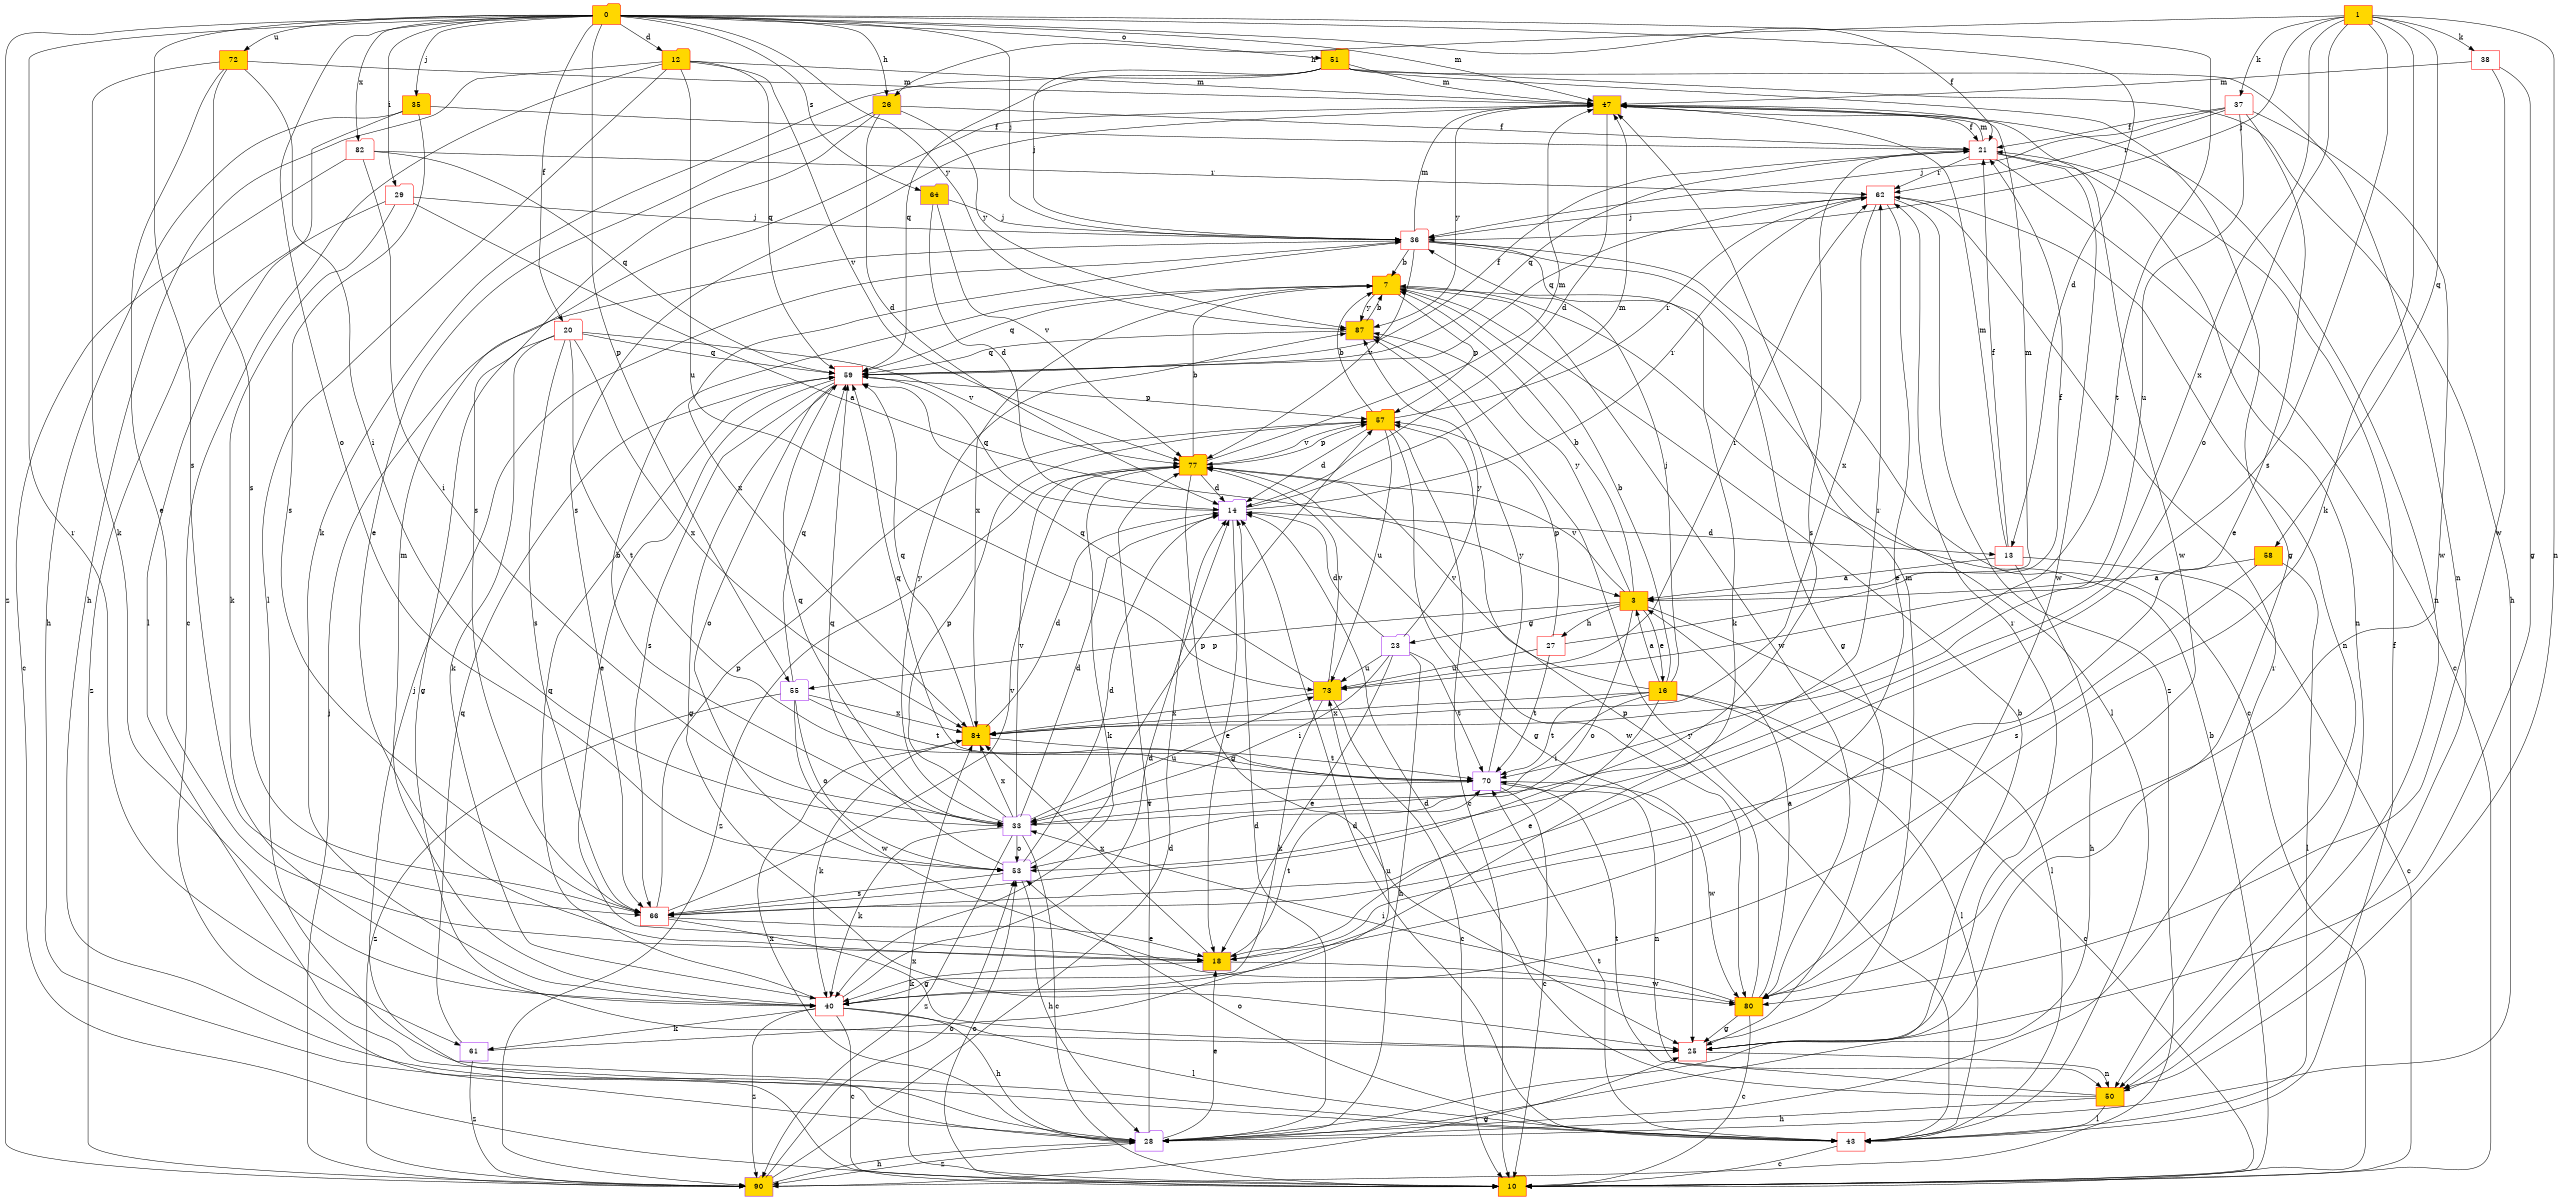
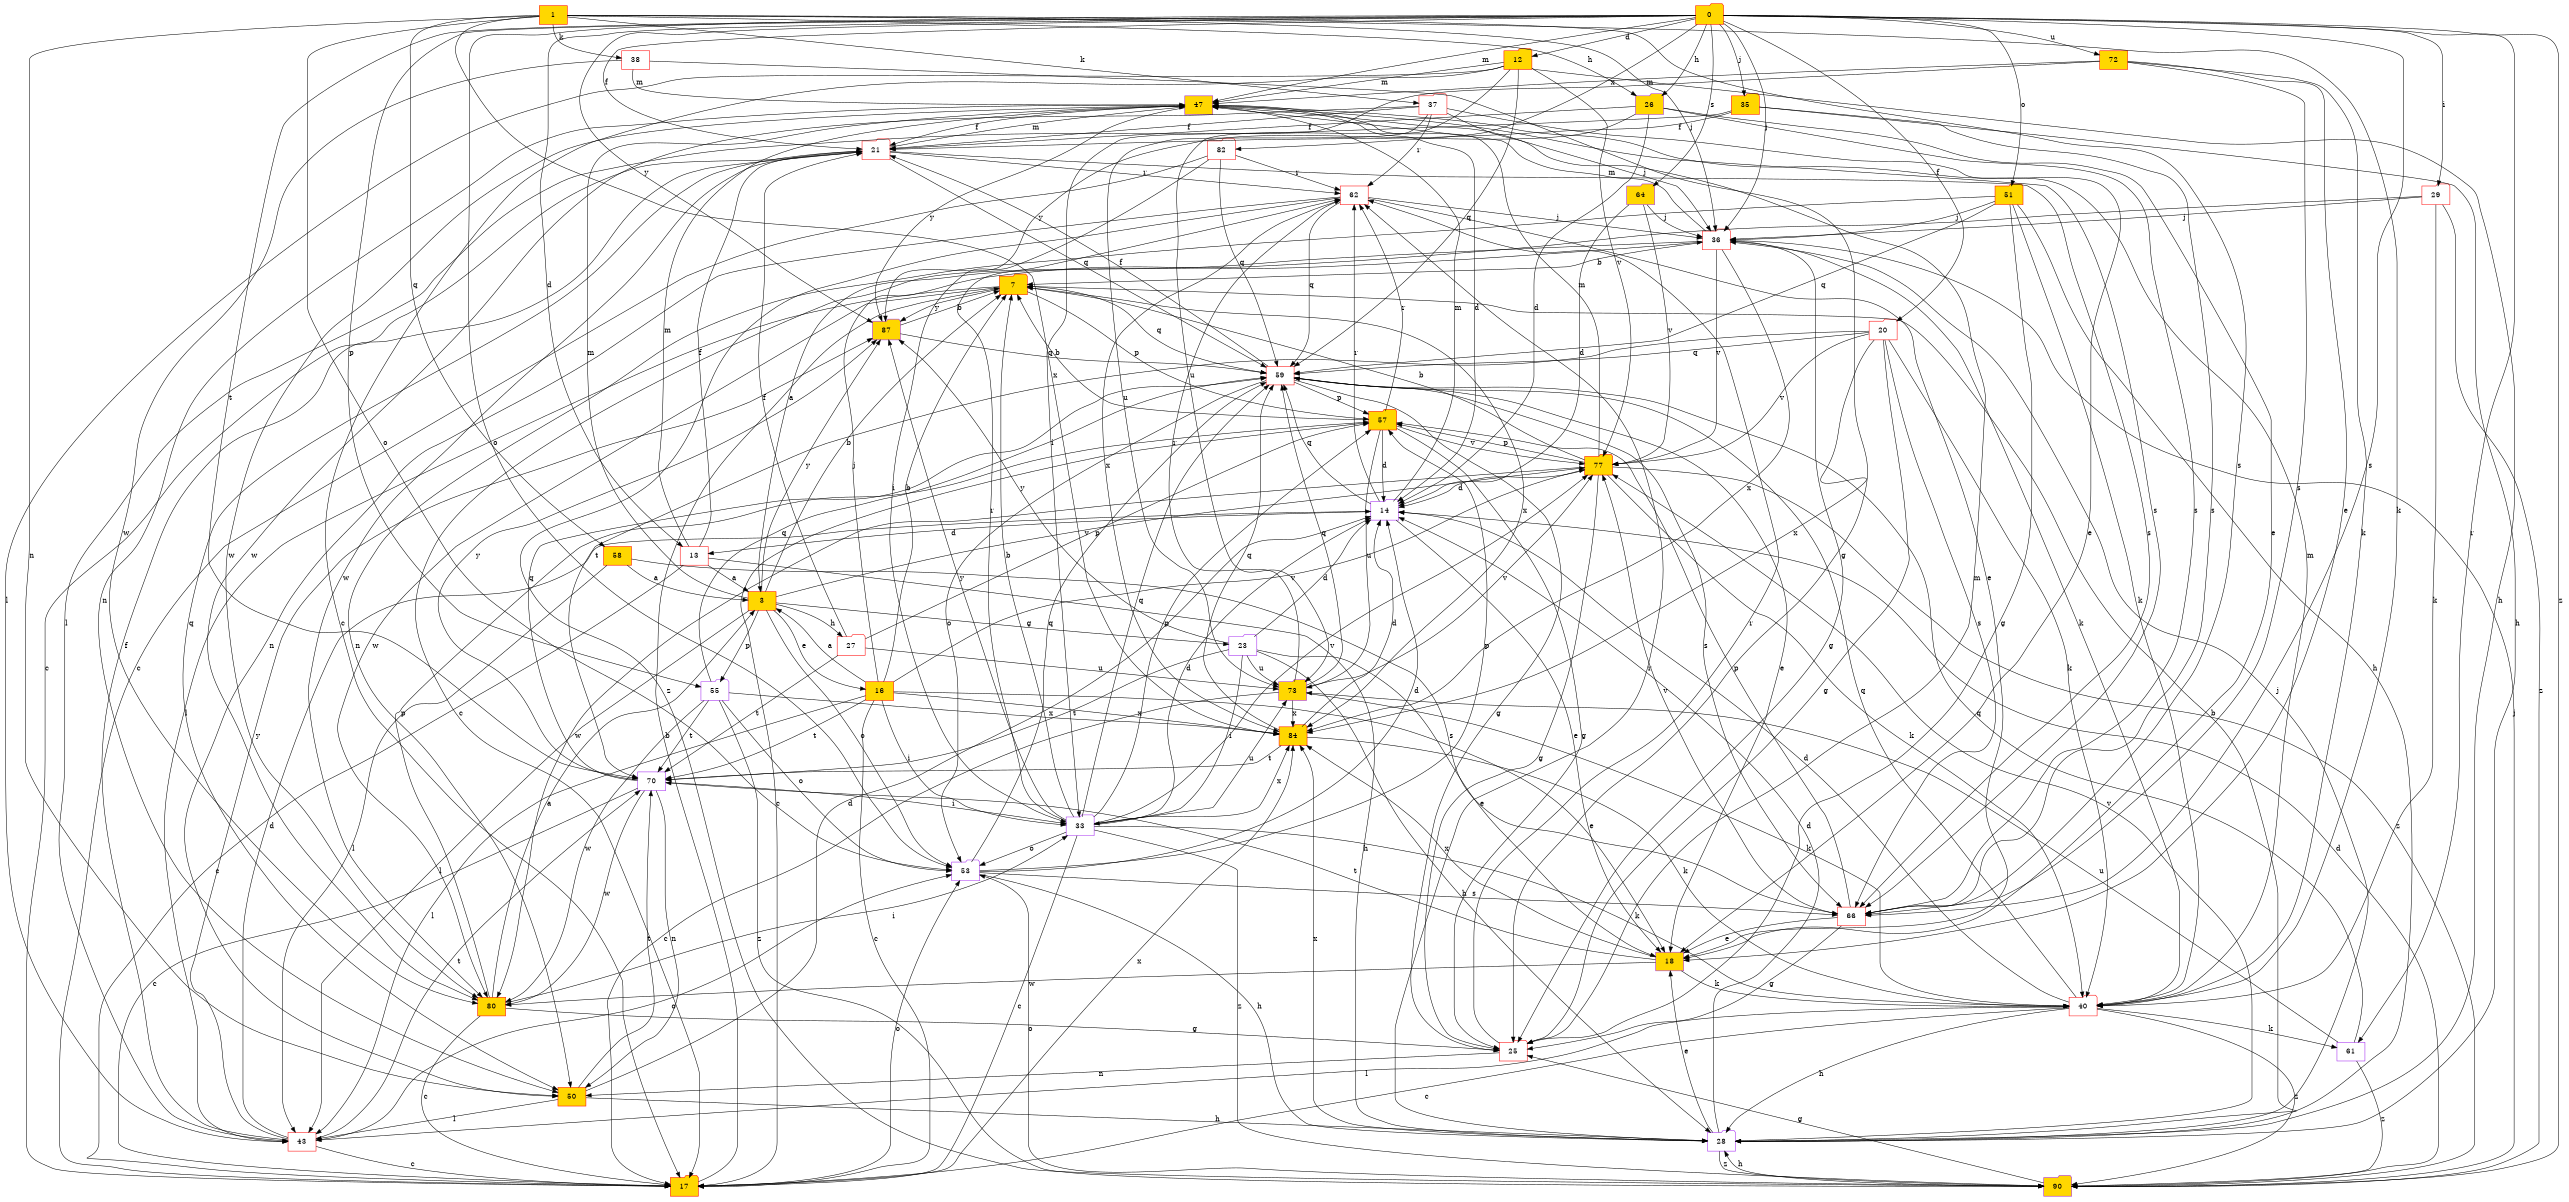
(1467, 90) -> none
(2358, 623) -> (192, 623)
(1512, 1187) -> (684, 1187)
